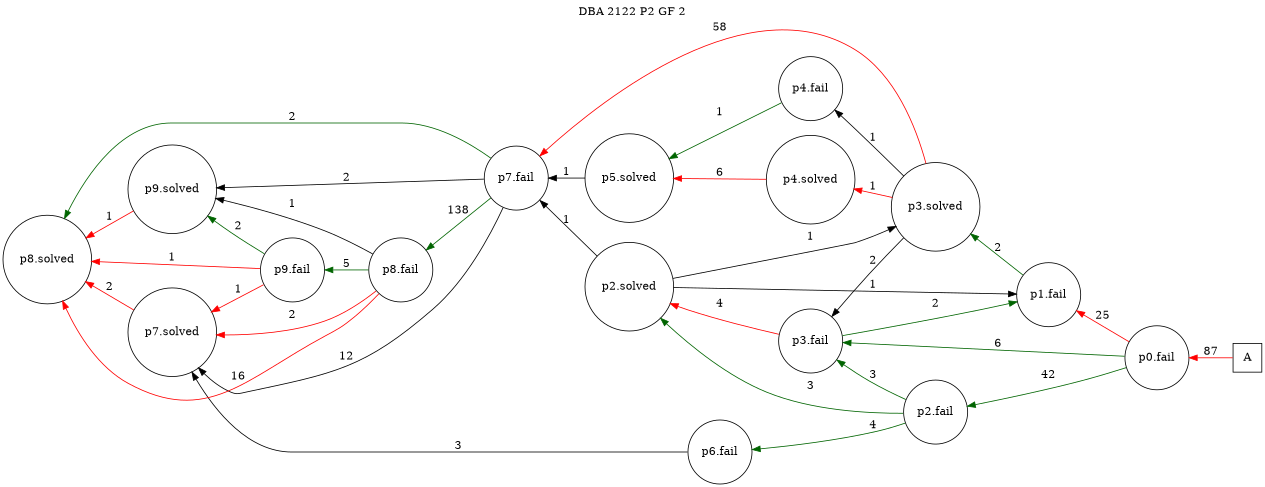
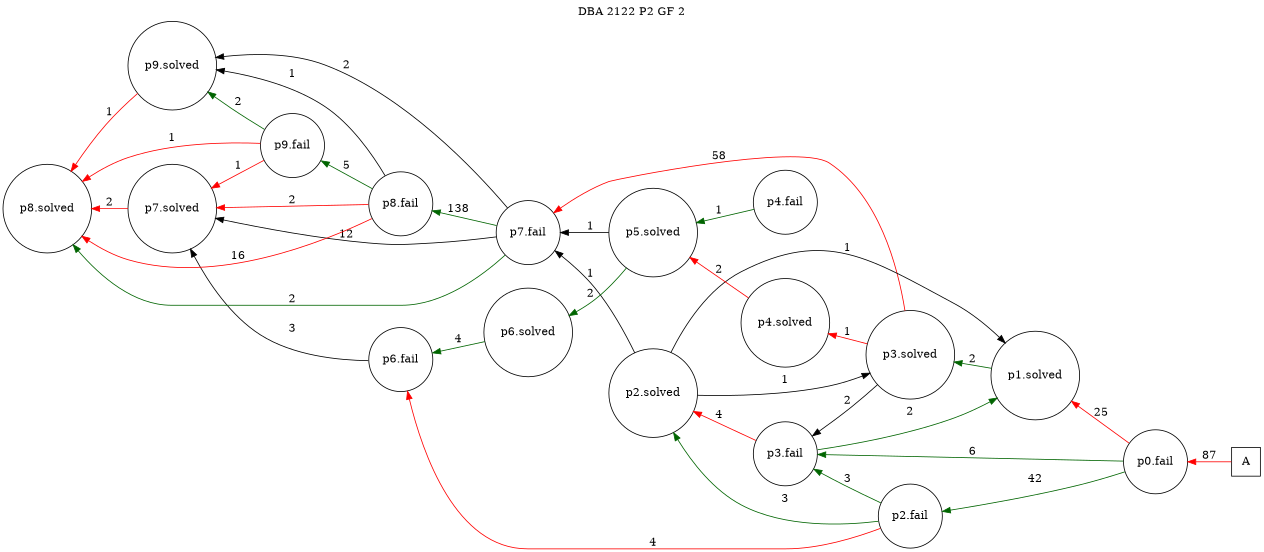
(873, 146) -> none
(720, 173) -> (719, 270)
(1049, 295) -> (1035, 376)
none -> (528, 332)
(833, 440) -> (603, 549)
